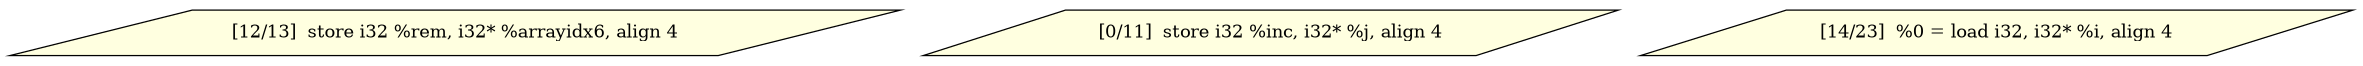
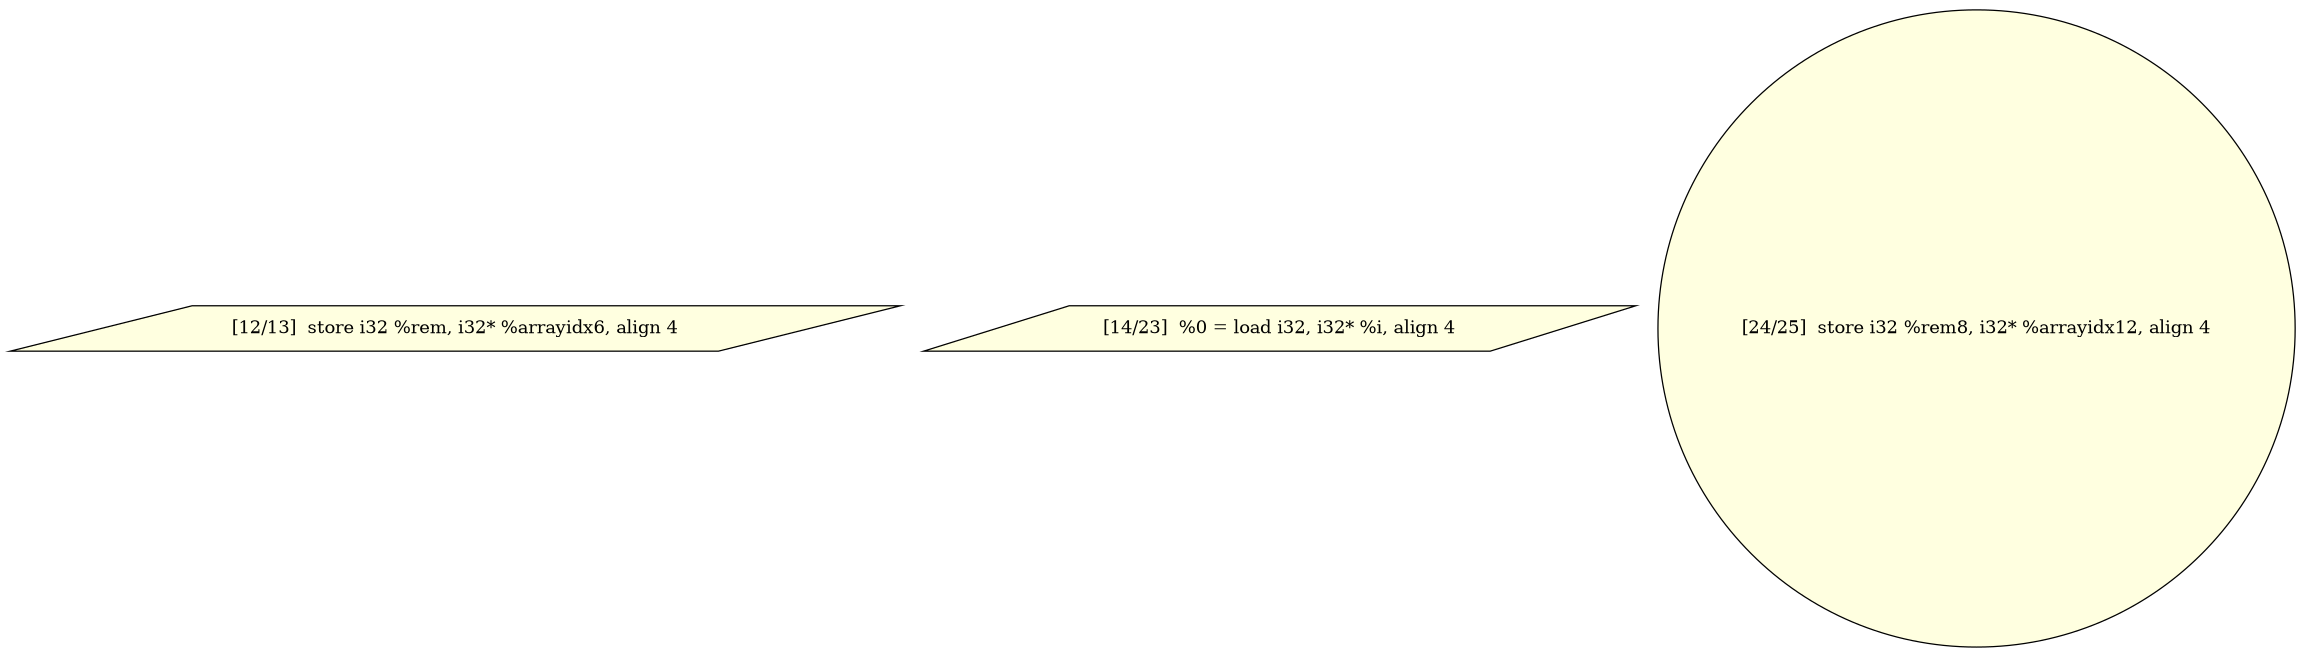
(1271, 33) -> none
none -> (1977, 328)
